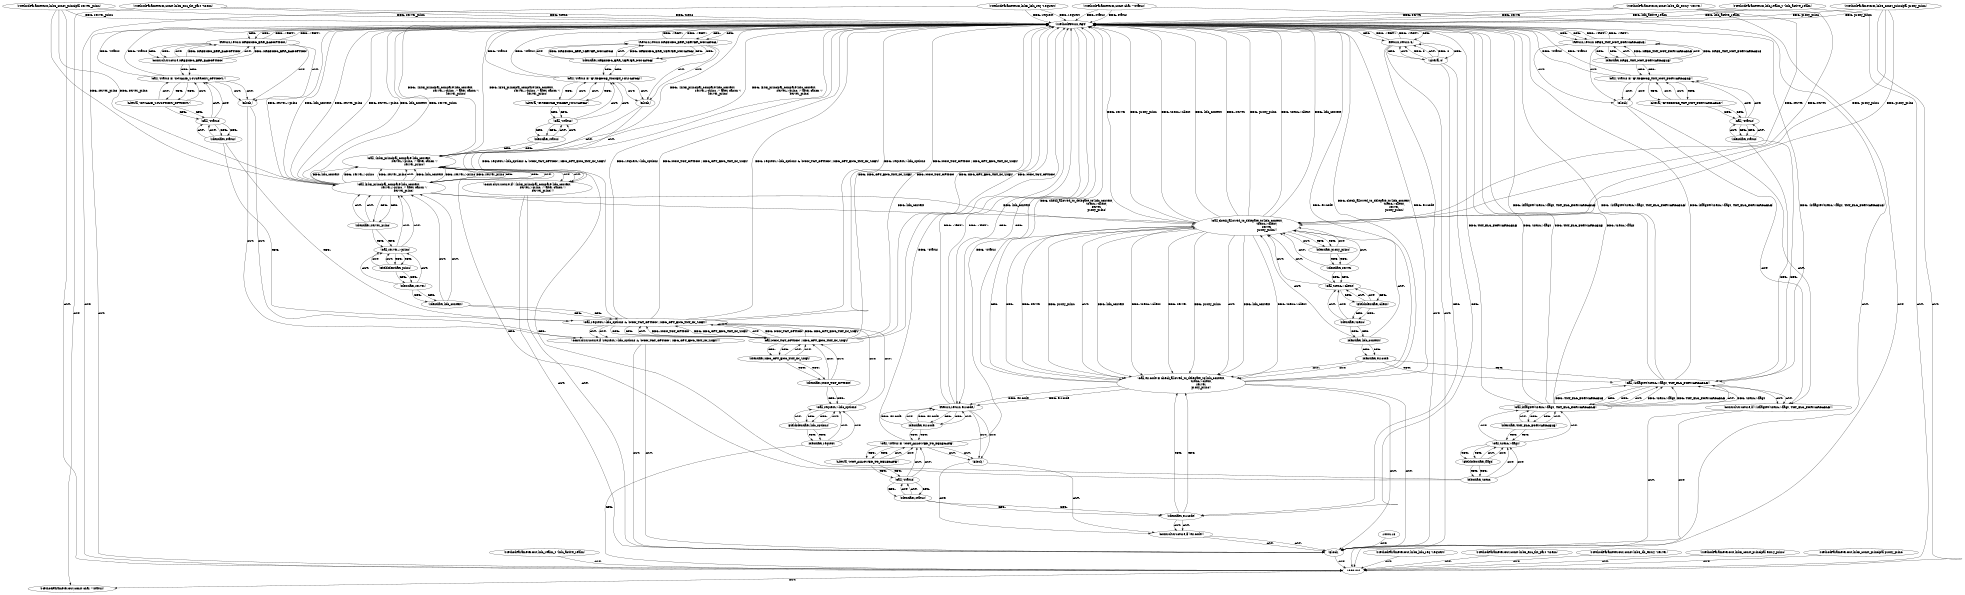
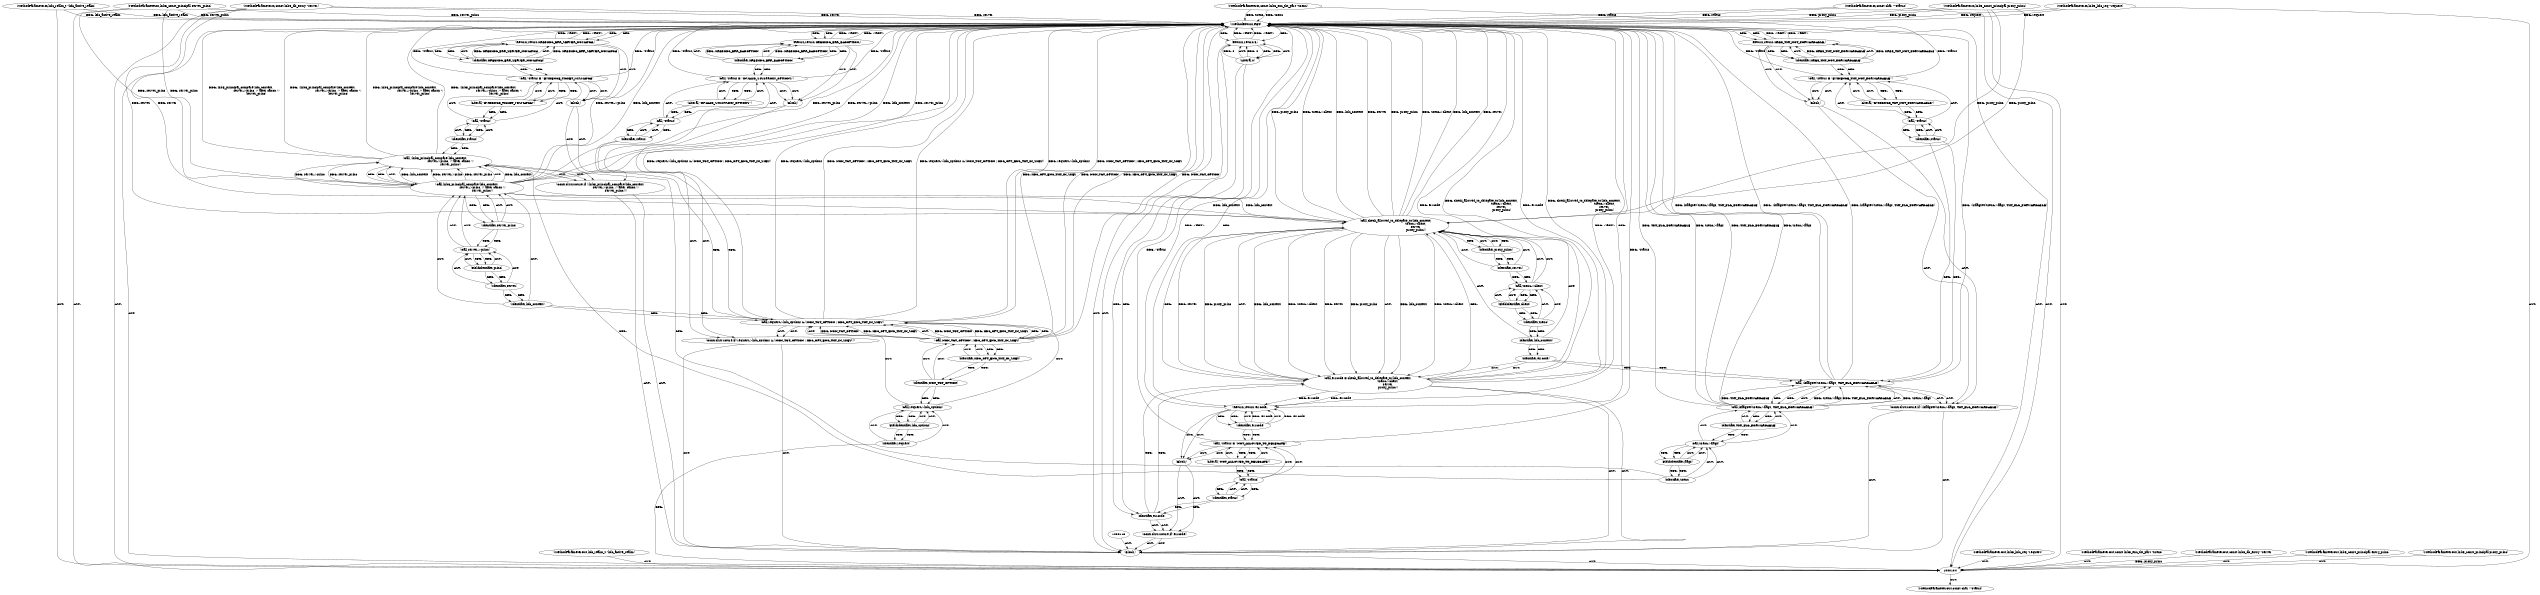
(188, 61) -> (764, 61)
(75, 269) -> (1932, 31)
(1517, 562) -> (2149, 562)
